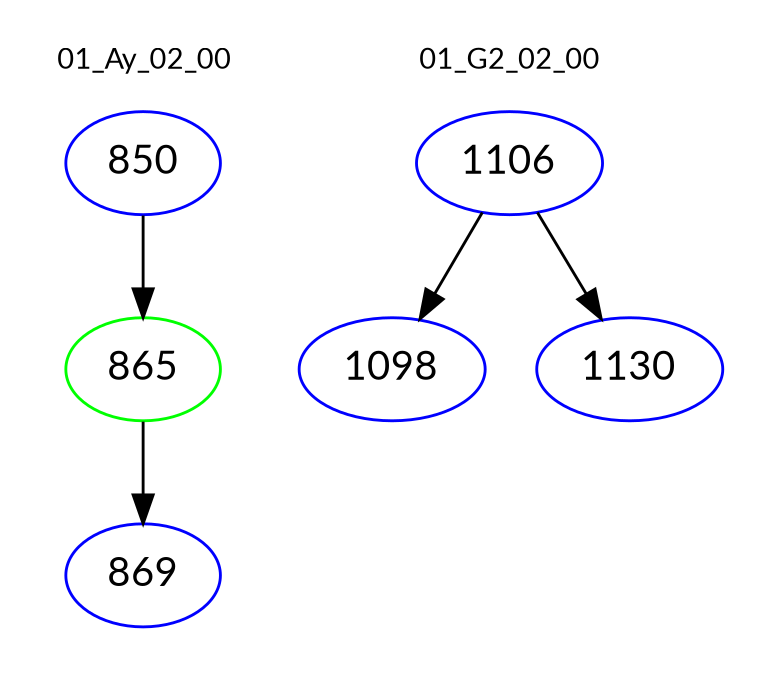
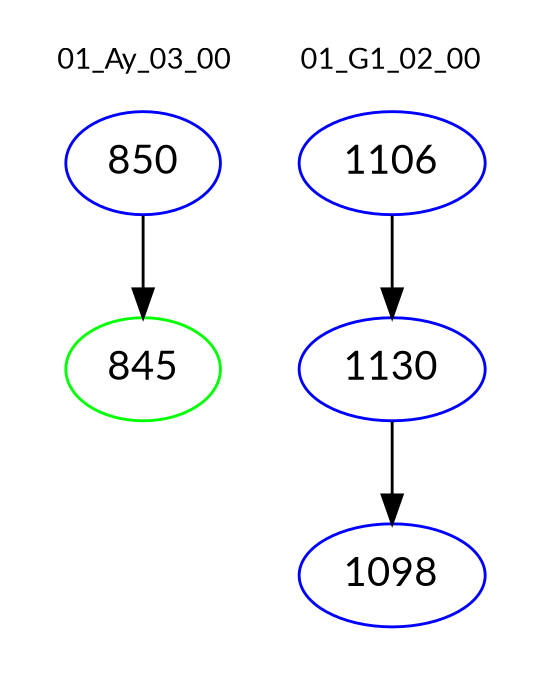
(145, 62) -> (145, 62)
(511, 62) -> (392, 62)
(458, 253) -> (392, 458)
(143, 369) -> (143, 369)
(143, 575) -> none
